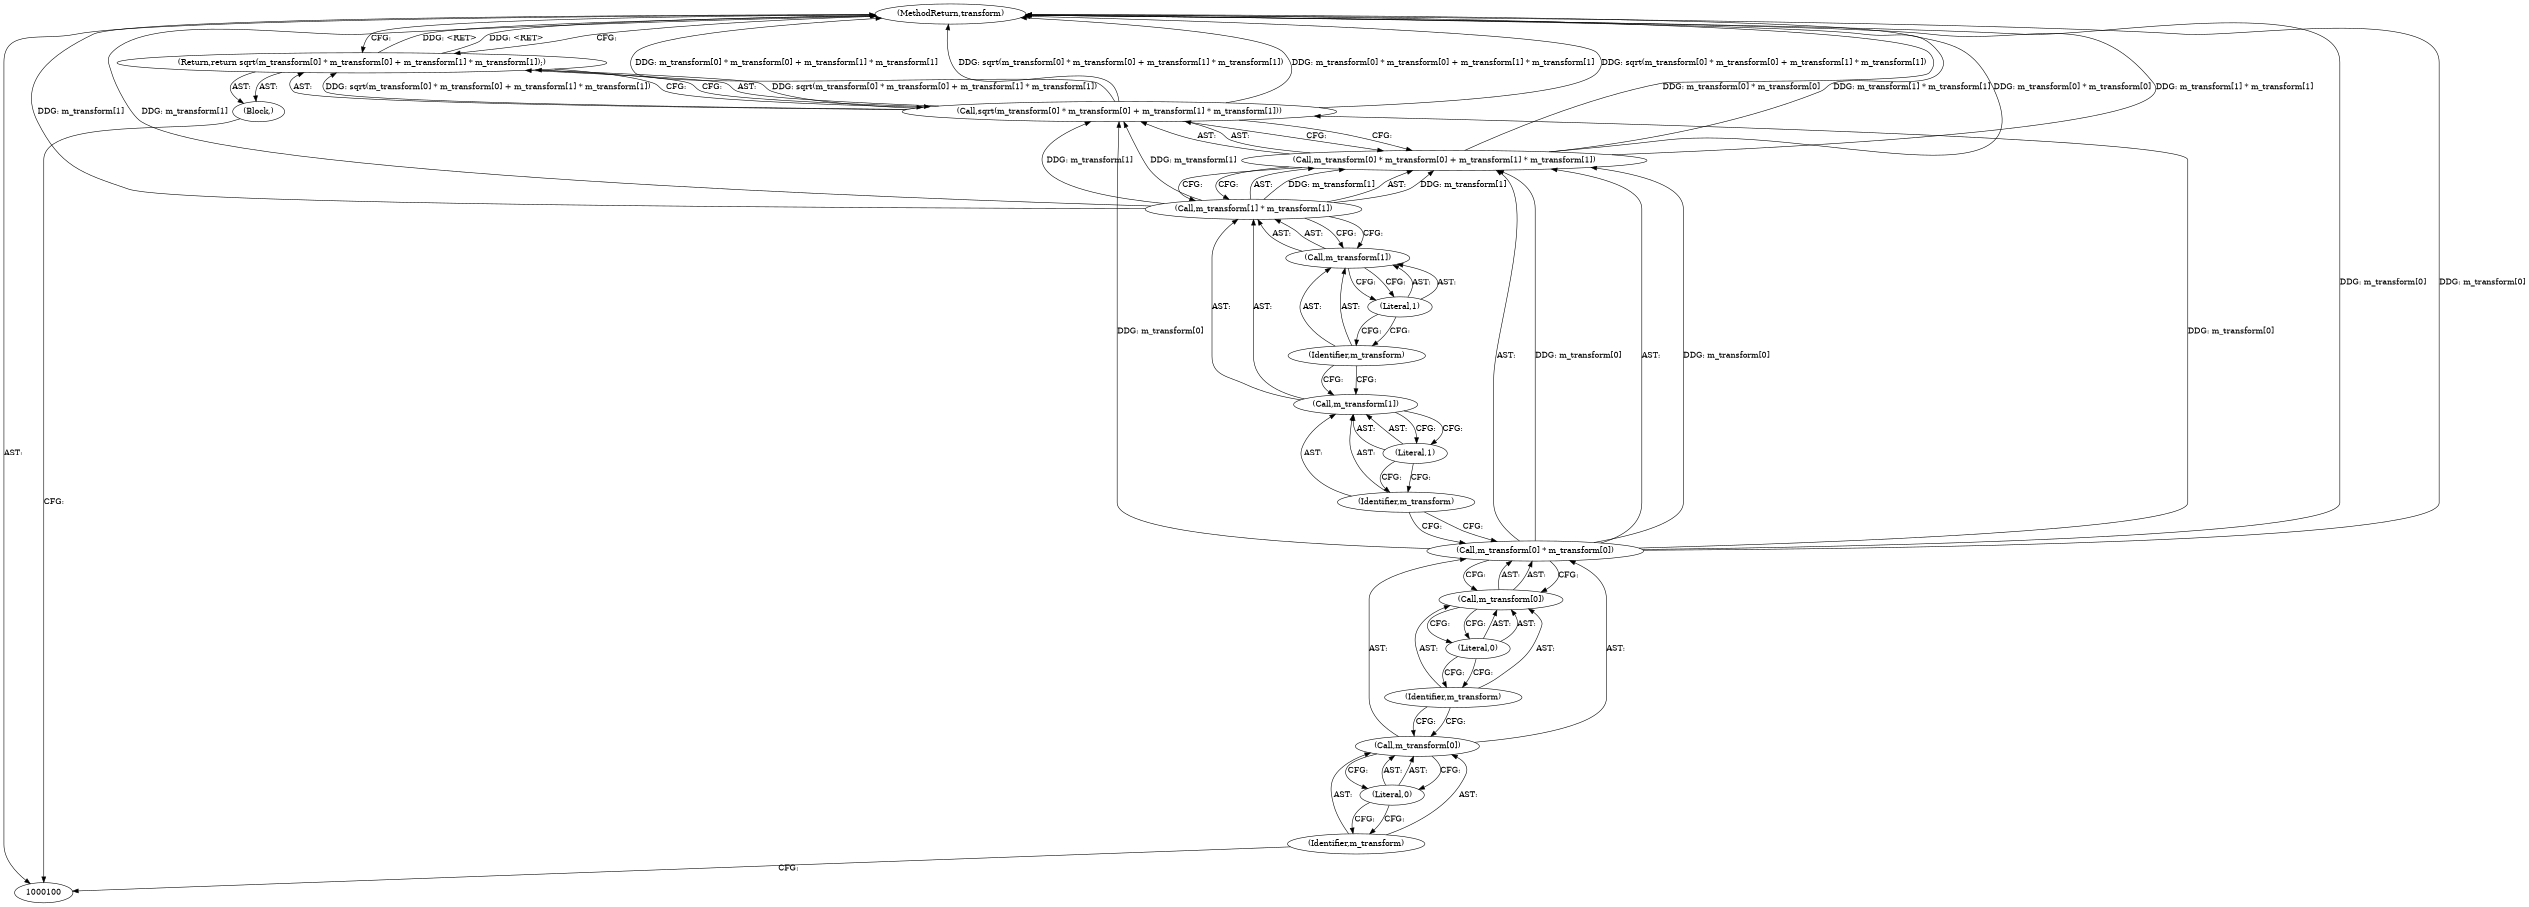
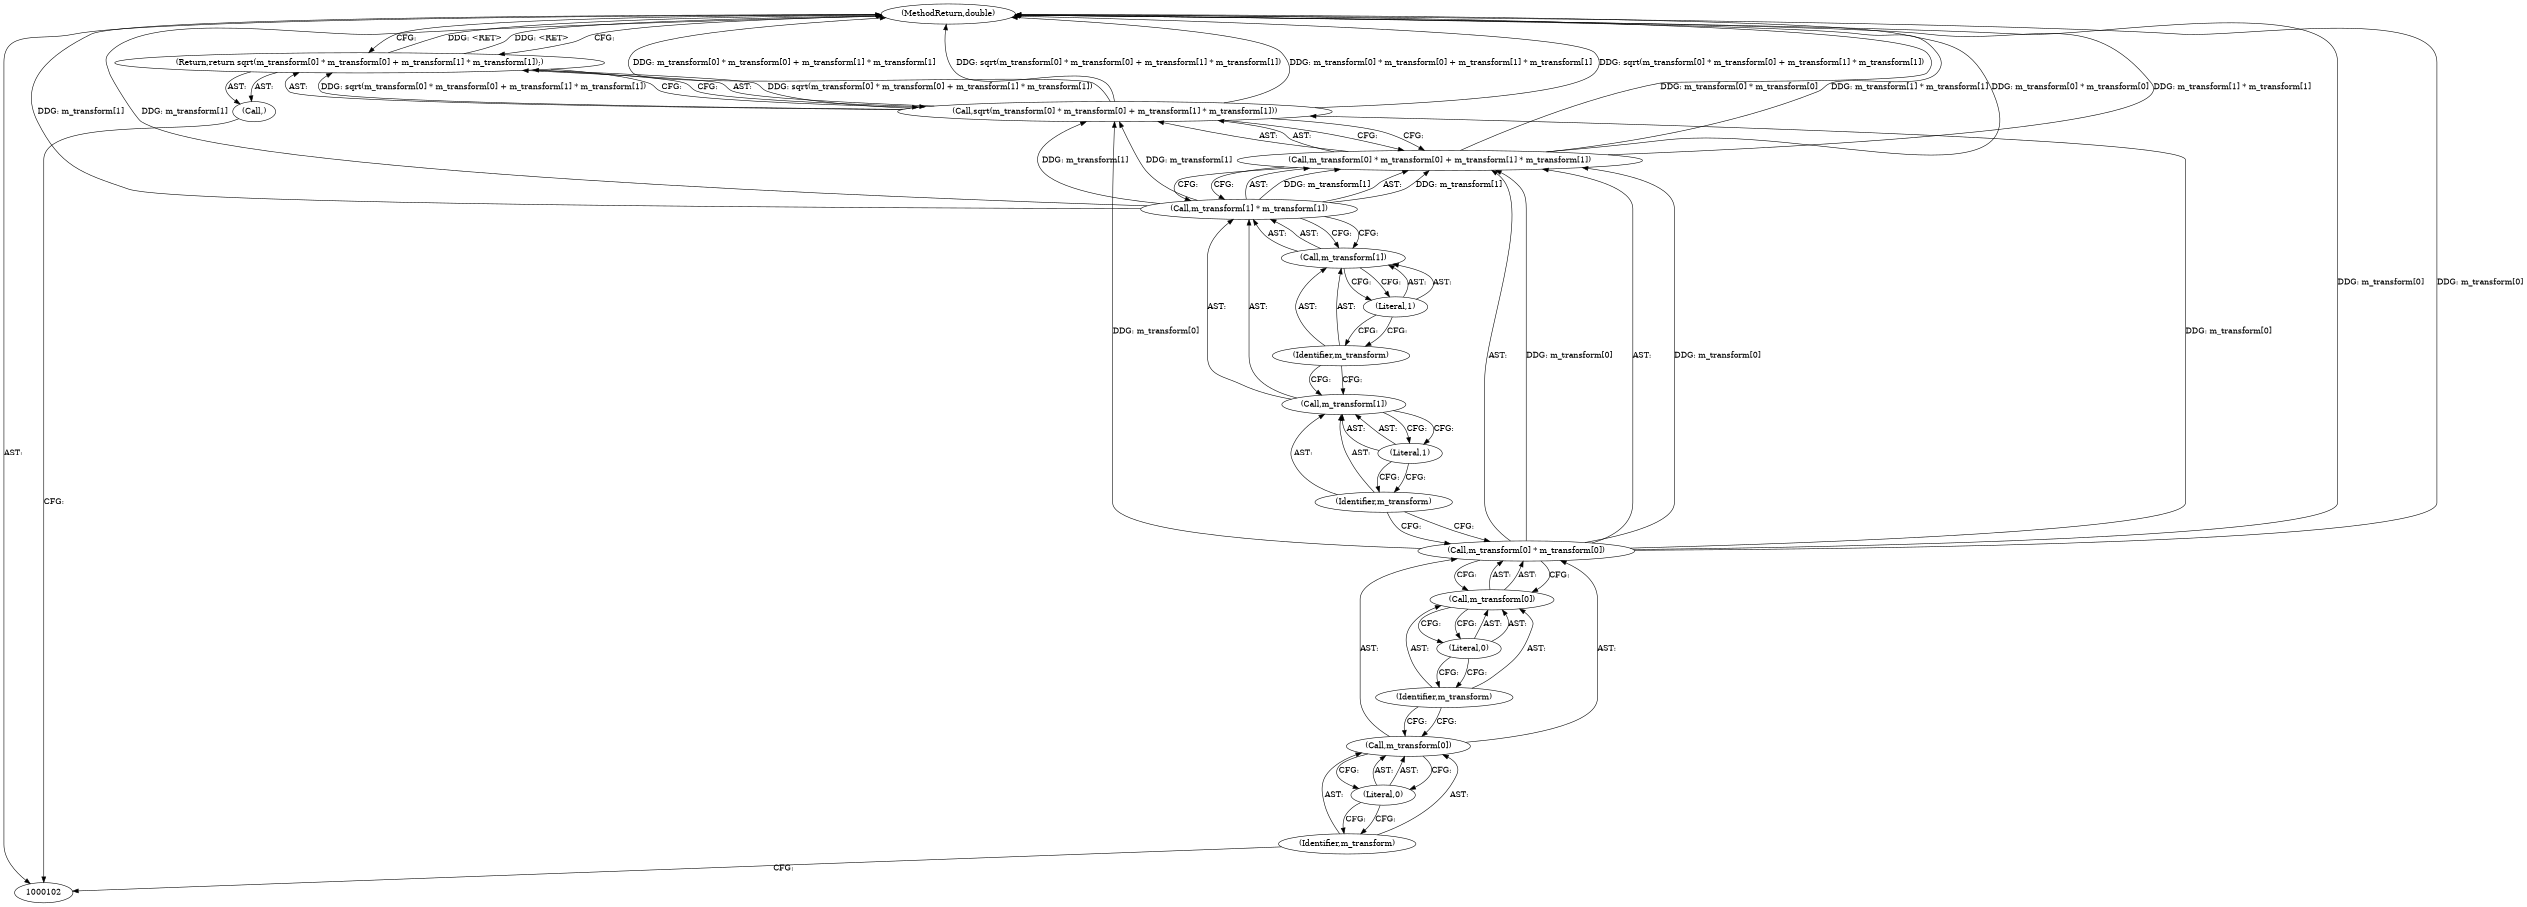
(951, 14) -> (948, 14)
(259, 112) -> (254, 112)
(44, 893) -> (44, 893)
